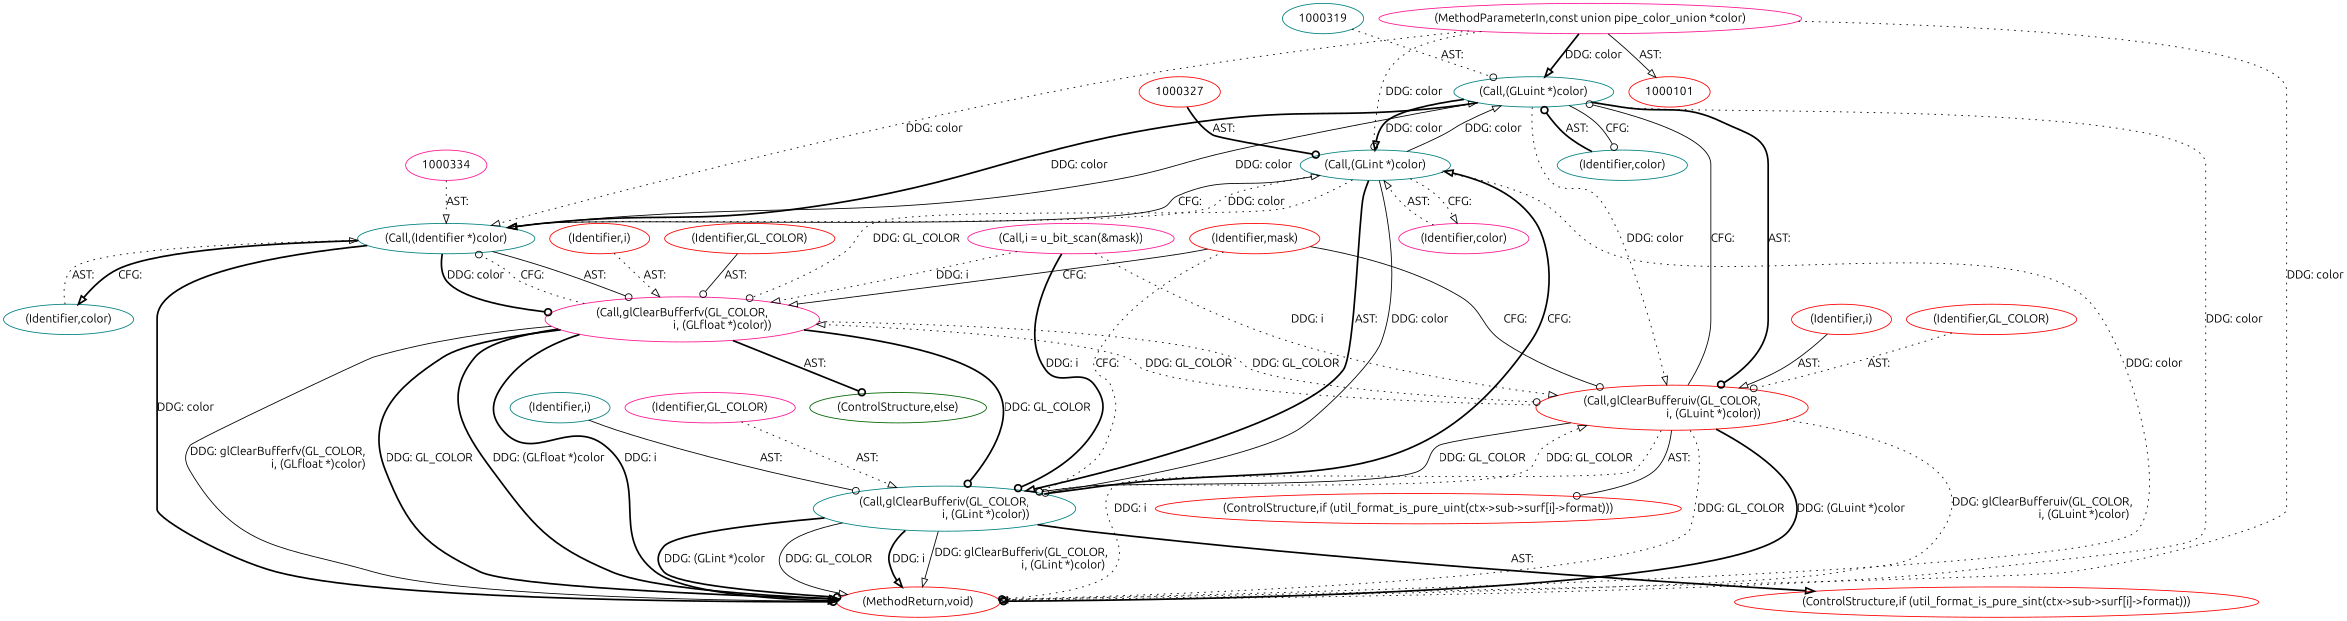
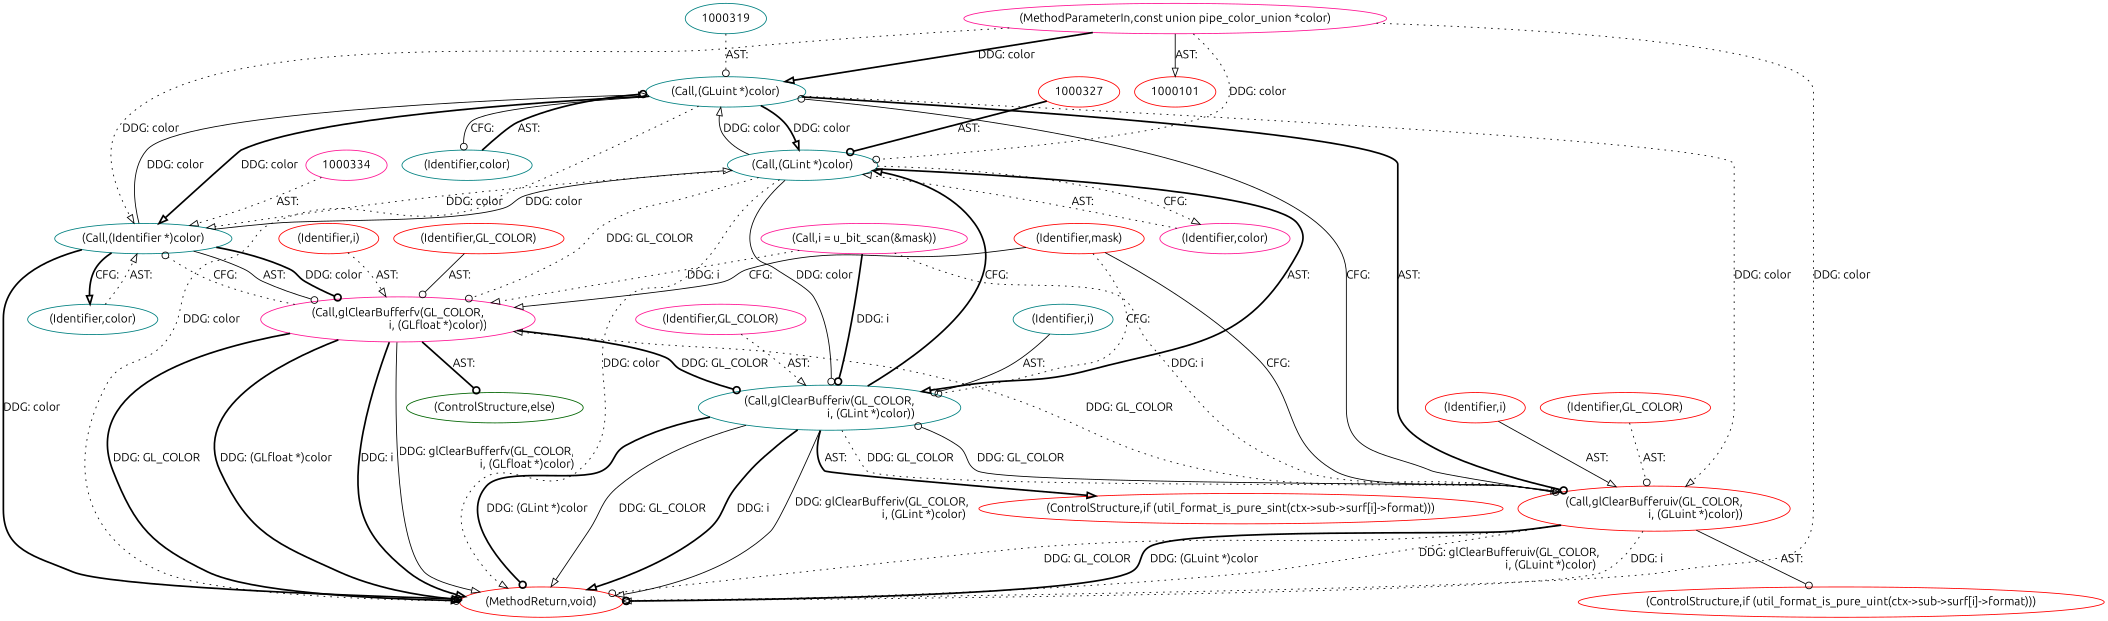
(1191, 202) -> (554, 202)
(1179, 345) -> none
